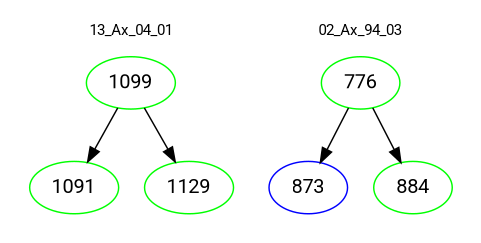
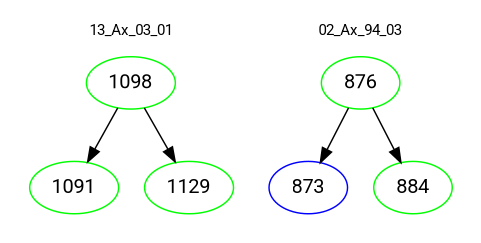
(132, 31) -> (132, 31)
(131, 83) -> (131, 83)
(361, 83) -> (361, 83)
